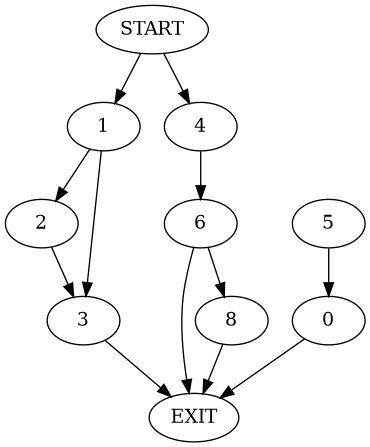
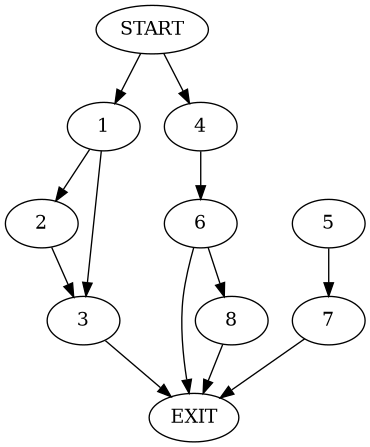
(329, 321) -> (329, 321)
